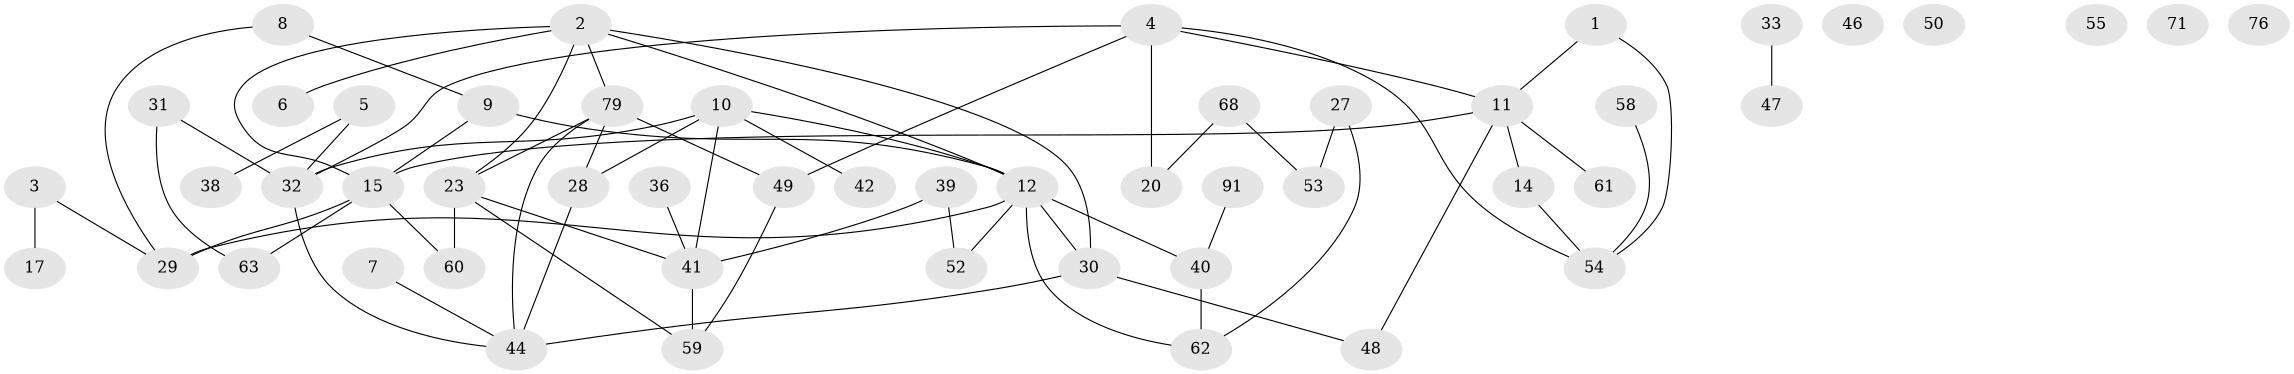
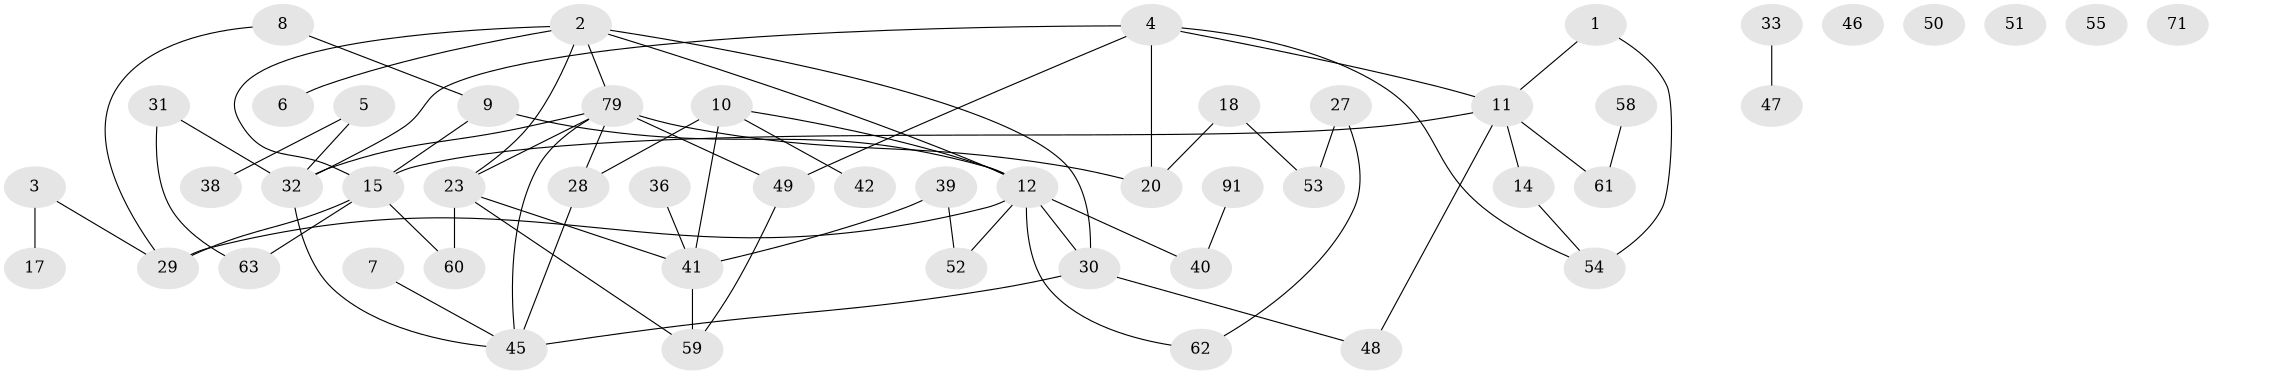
none -> (2015, 25)
(2259, 25) -> none
(1229, 106) -> (1229, 106)
(504, 142) -> (456, 139)
none -> (979, 155)
(1649, 193) -> (1616, 147)
(1201, 309) -> none
(517, 350) -> (517, 350)
